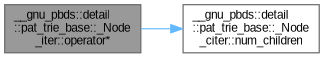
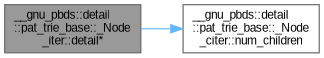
(73, 29) -> (73, 29)
